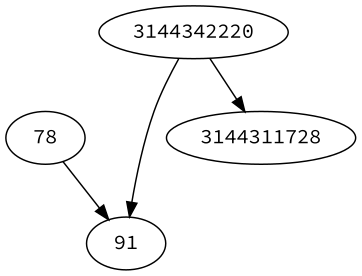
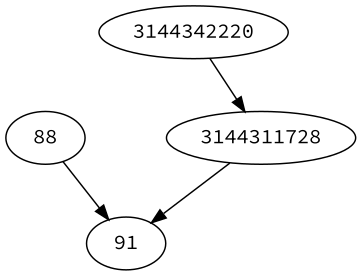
(149, 128) -> (197, 188)
(45, 138) -> (45, 138)
